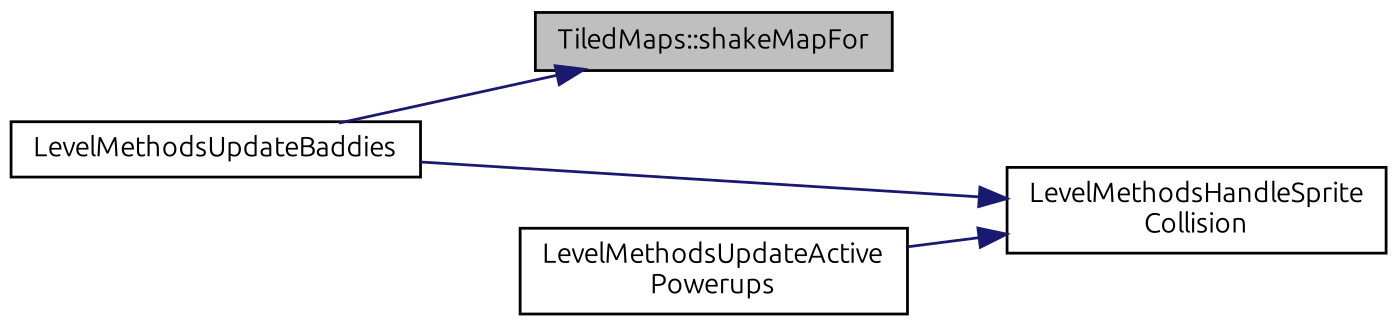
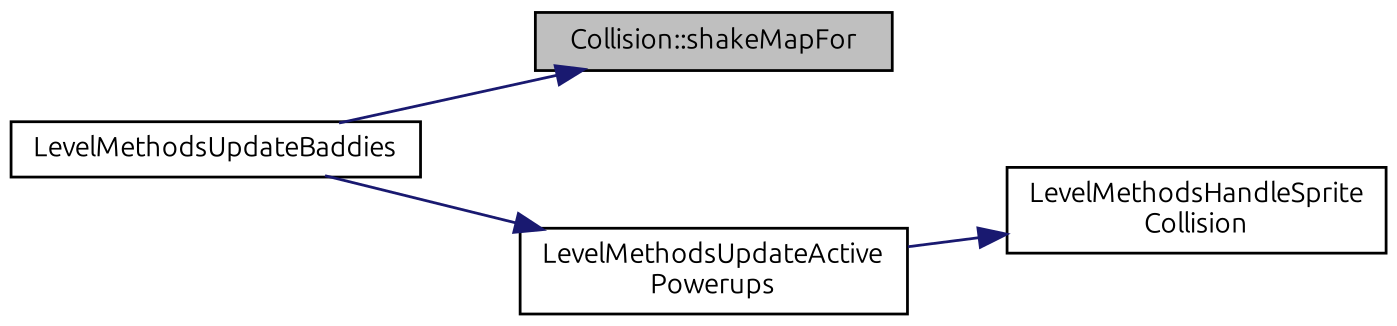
(714, 42) -> (714, 42)
(700, 179) -> (420, 199)
